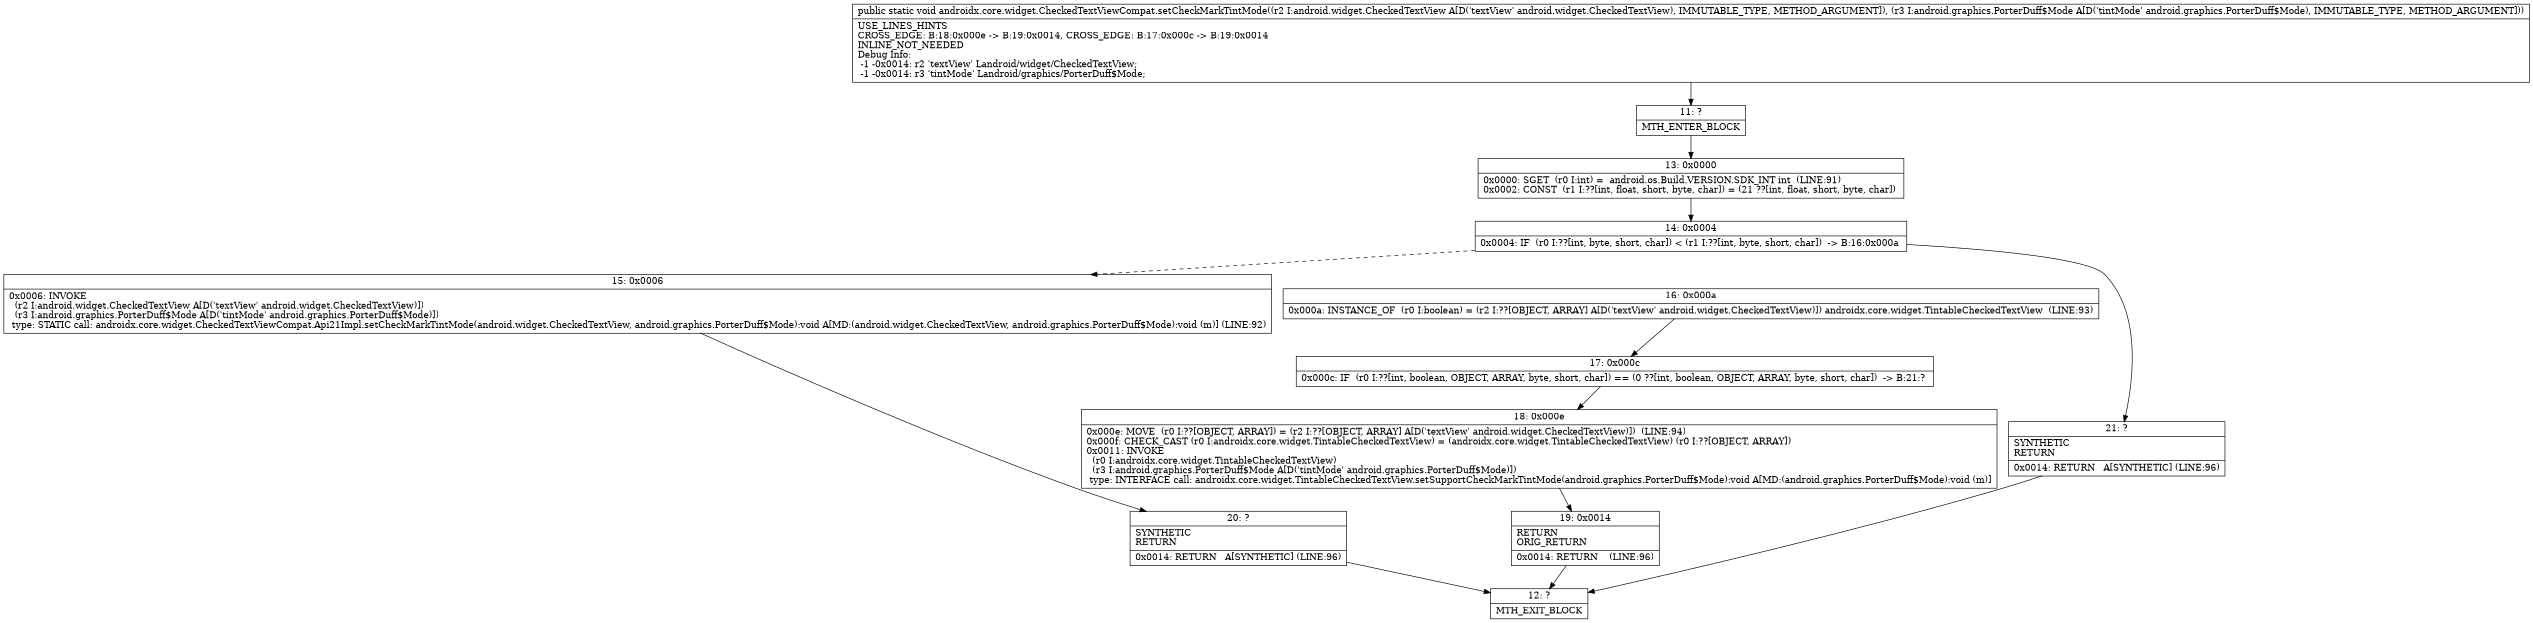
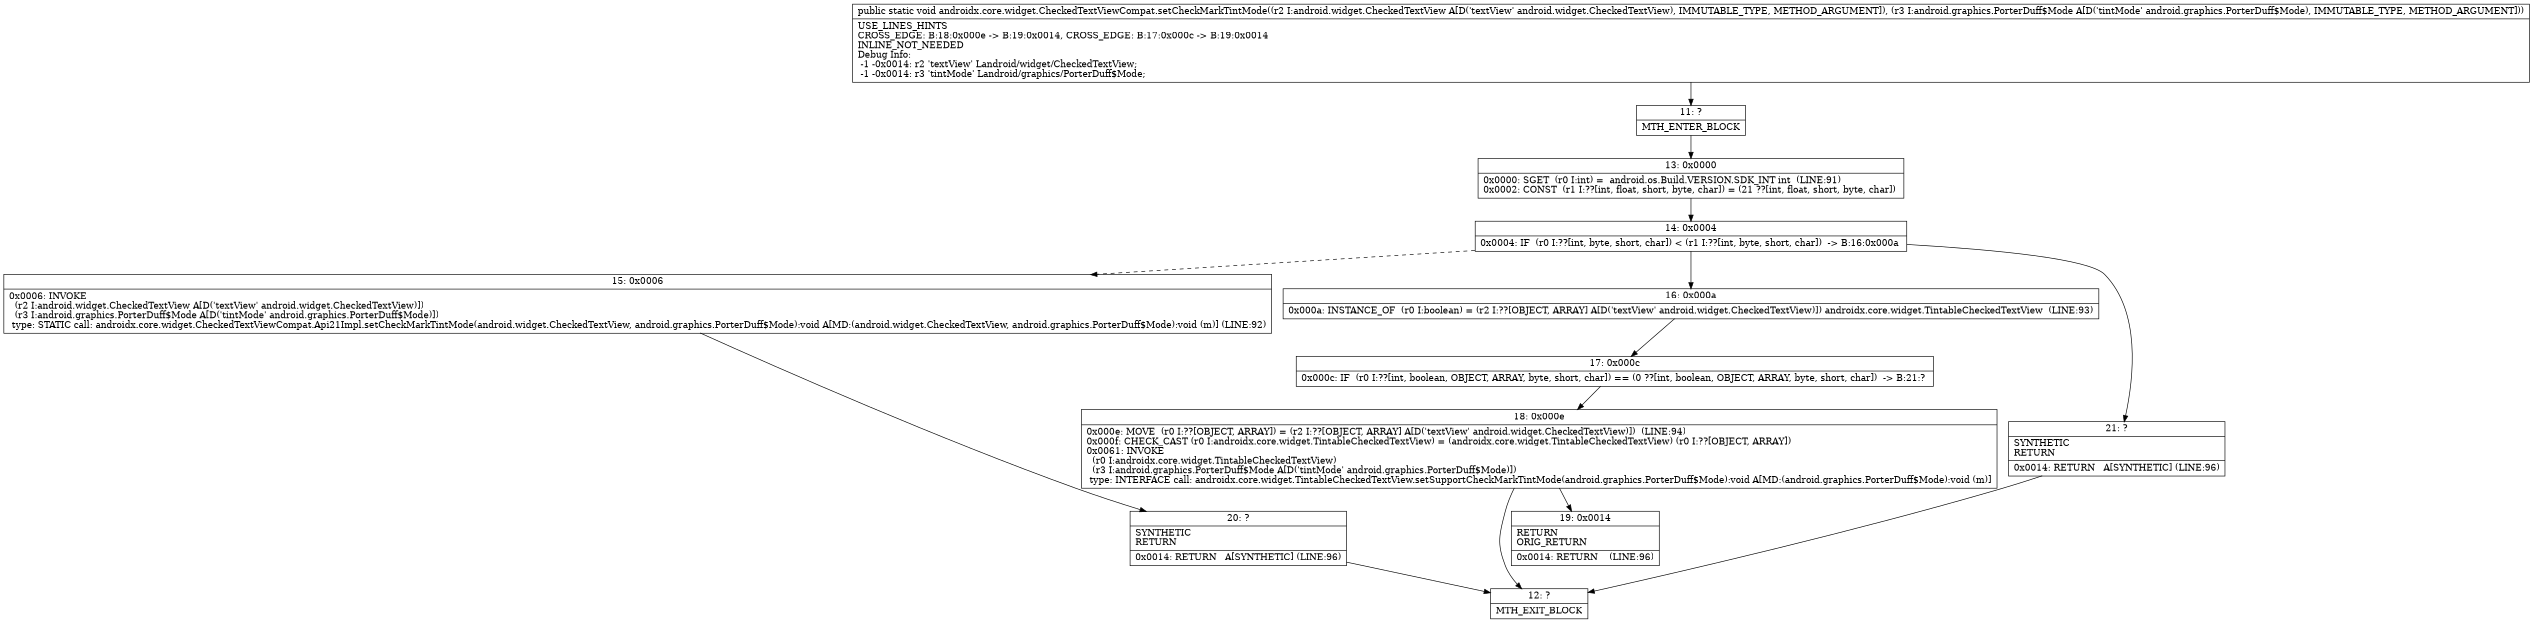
none -> (1691, 267)
(1128, 451) -> (1128, 451)
(1560, 575) -> (1500, 537)
